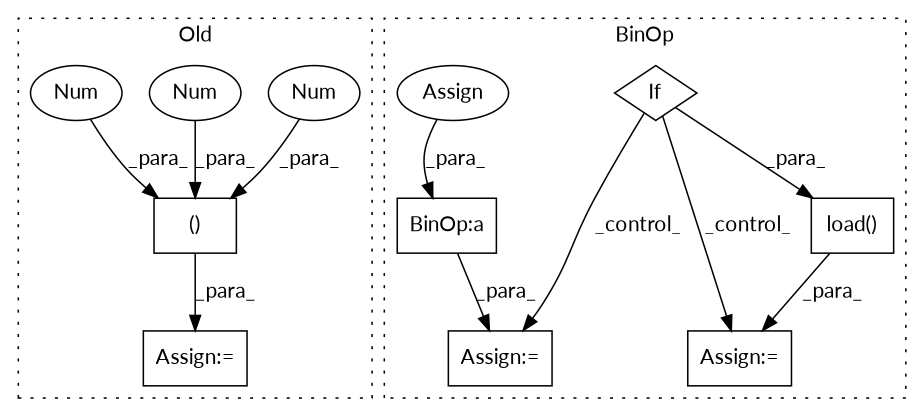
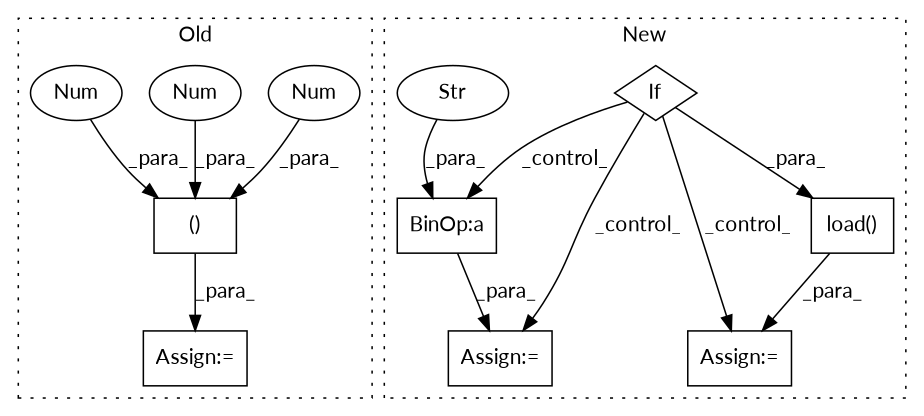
(645, 36) -> (645, 36)
(453, 93) -> (453, 93)
none -> (546, 134)
